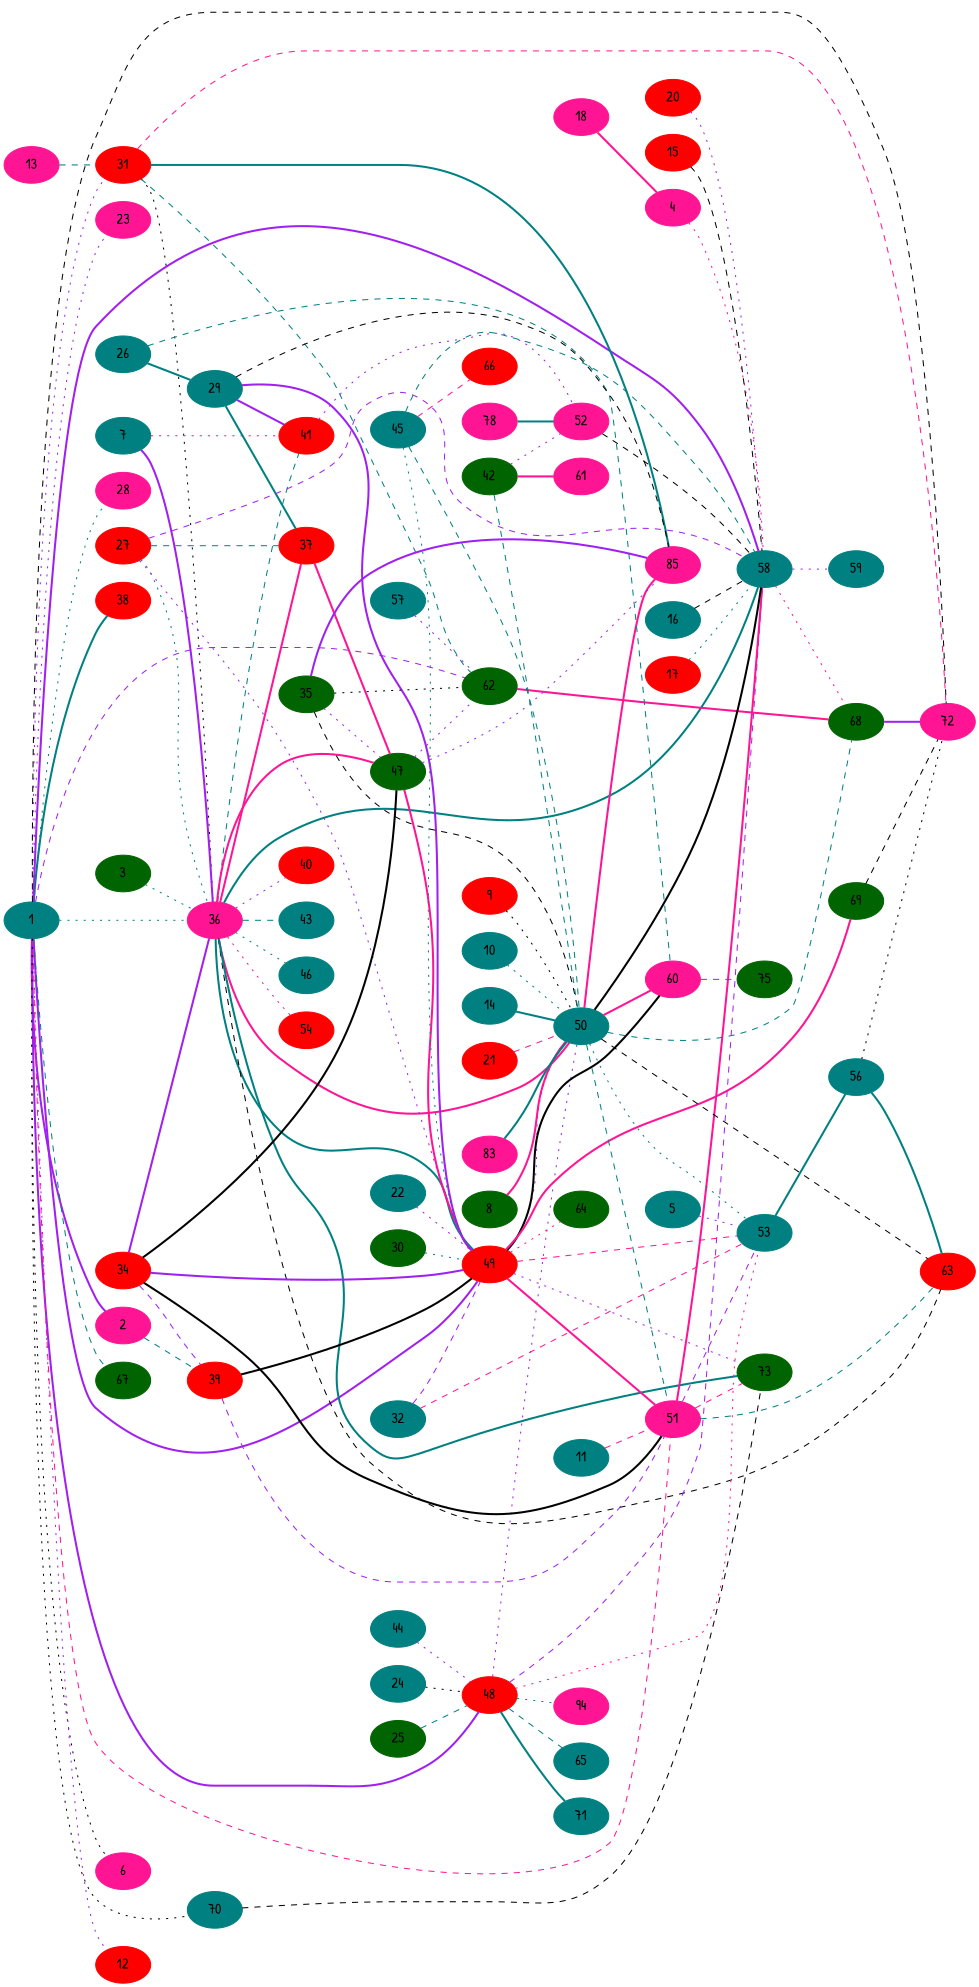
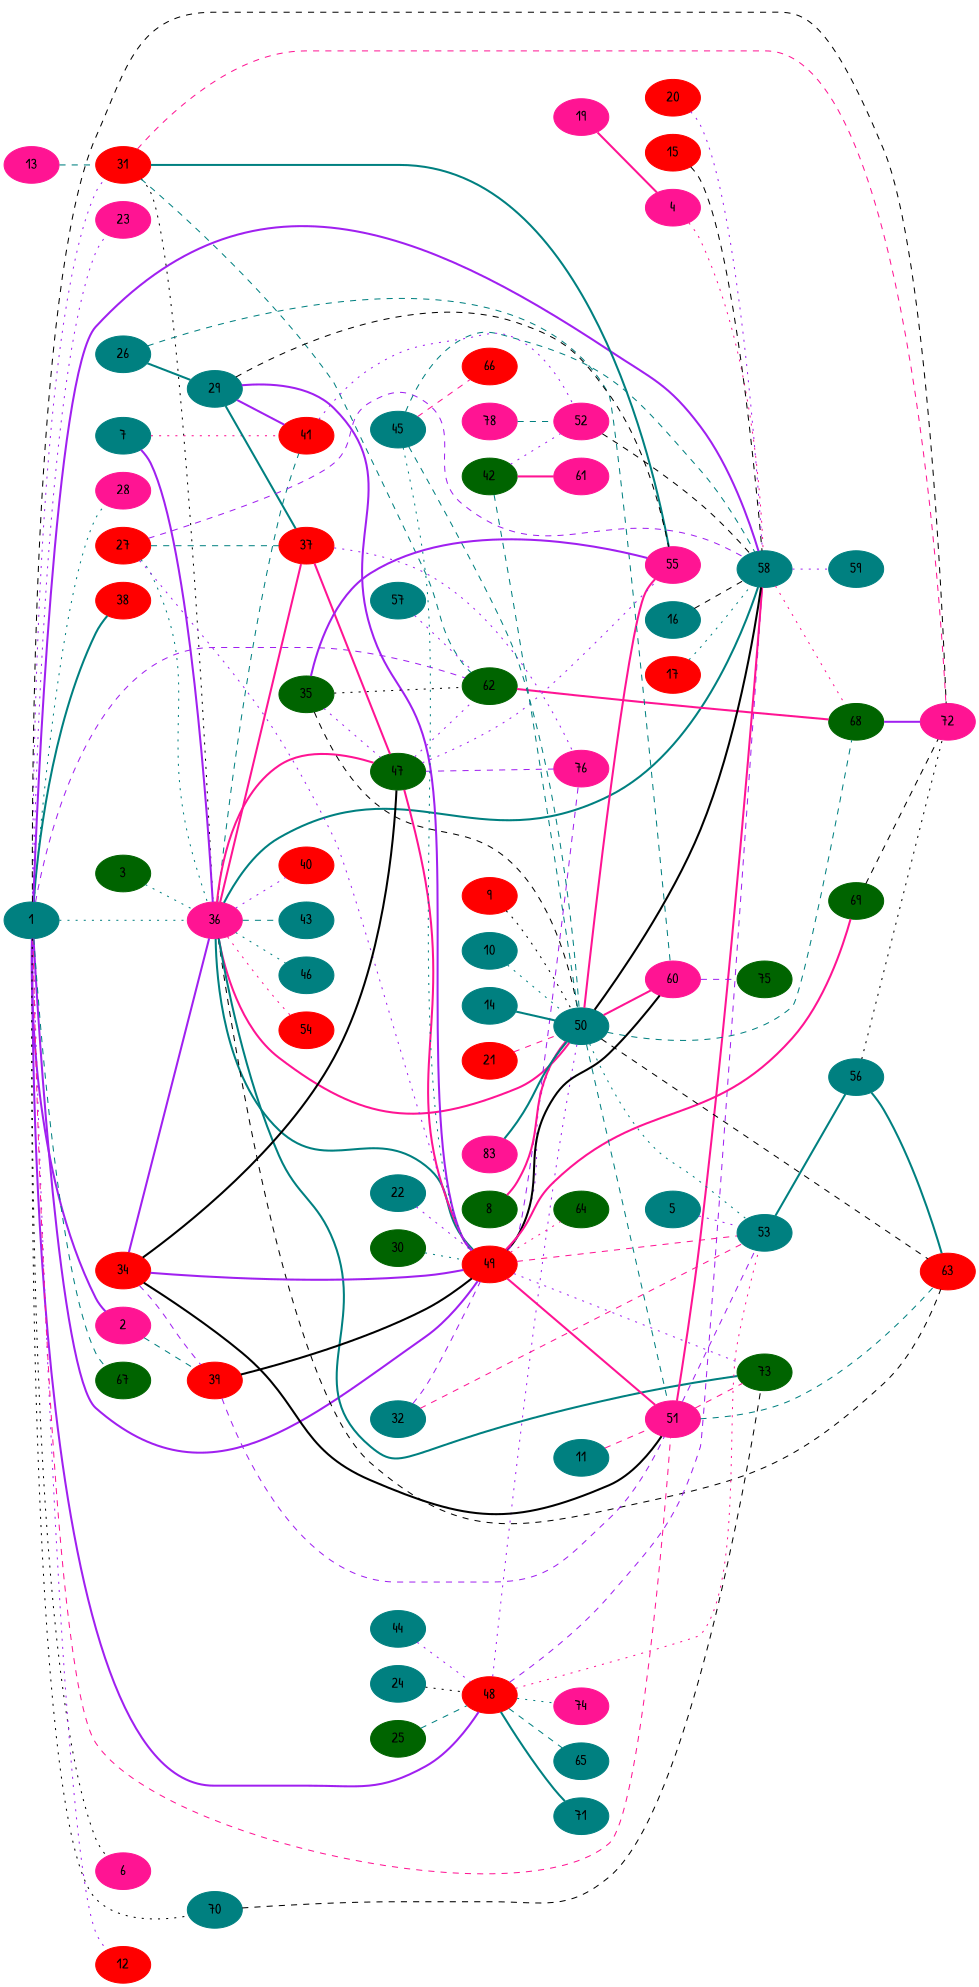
(581, 117) -> (581, 117)
(536, 421) -> (536, 421)
(673, 565) -> (673, 565)
none -> (581, 769)
(581, 1706) -> (581, 1706)
